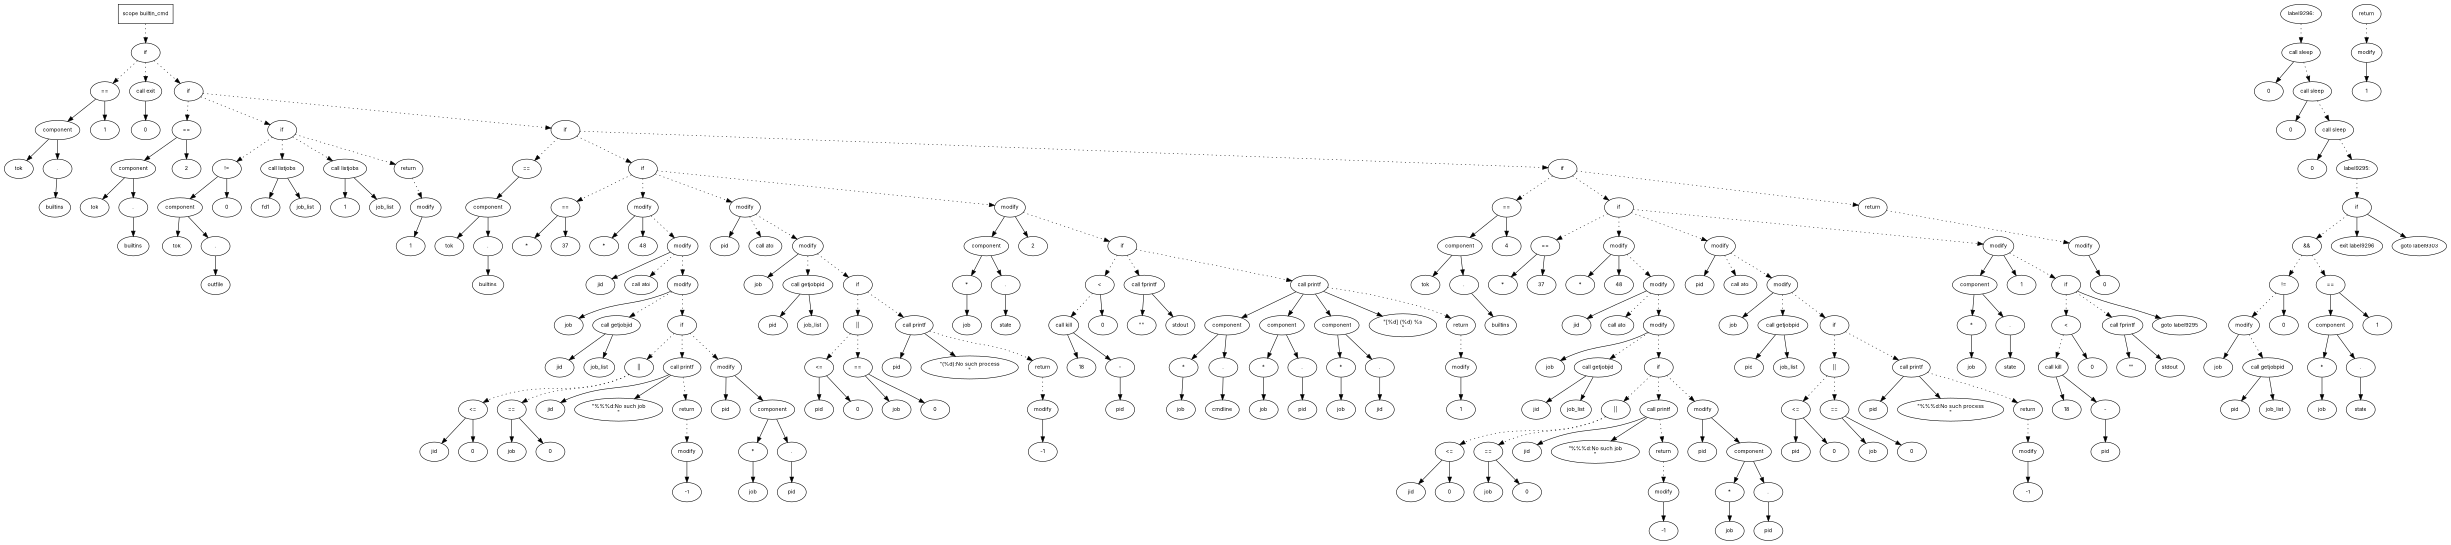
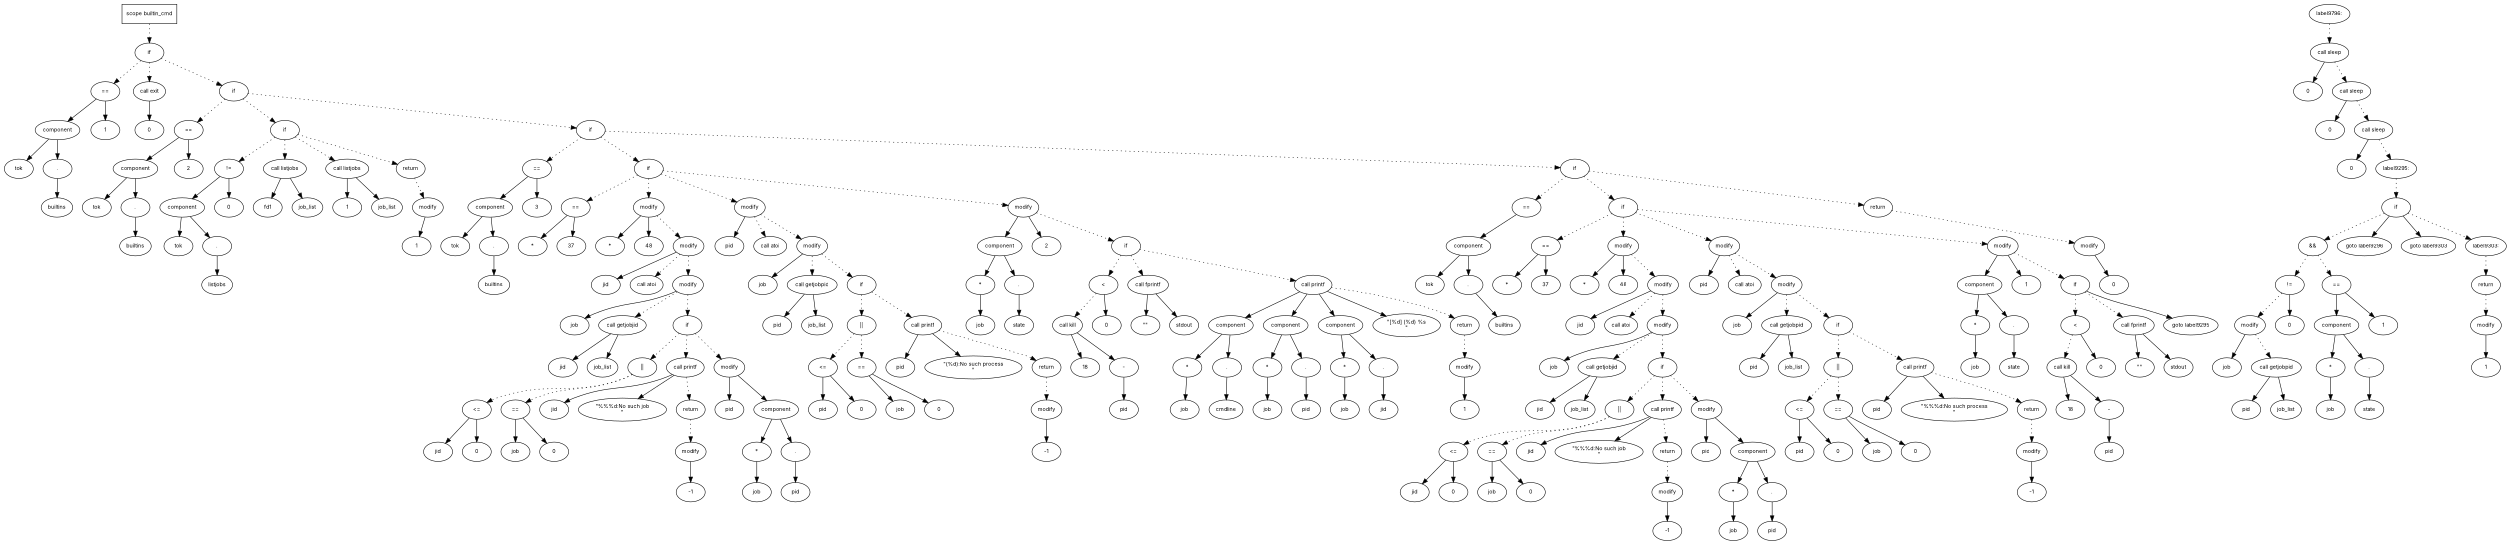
(2301, 14) -> (2330, 14)
none -> (537, 207)
(1507, 246) -> none
(2357, 246) -> (2364, 246)
none -> (2486, 246)
(216, 285) -> (217, 285)
